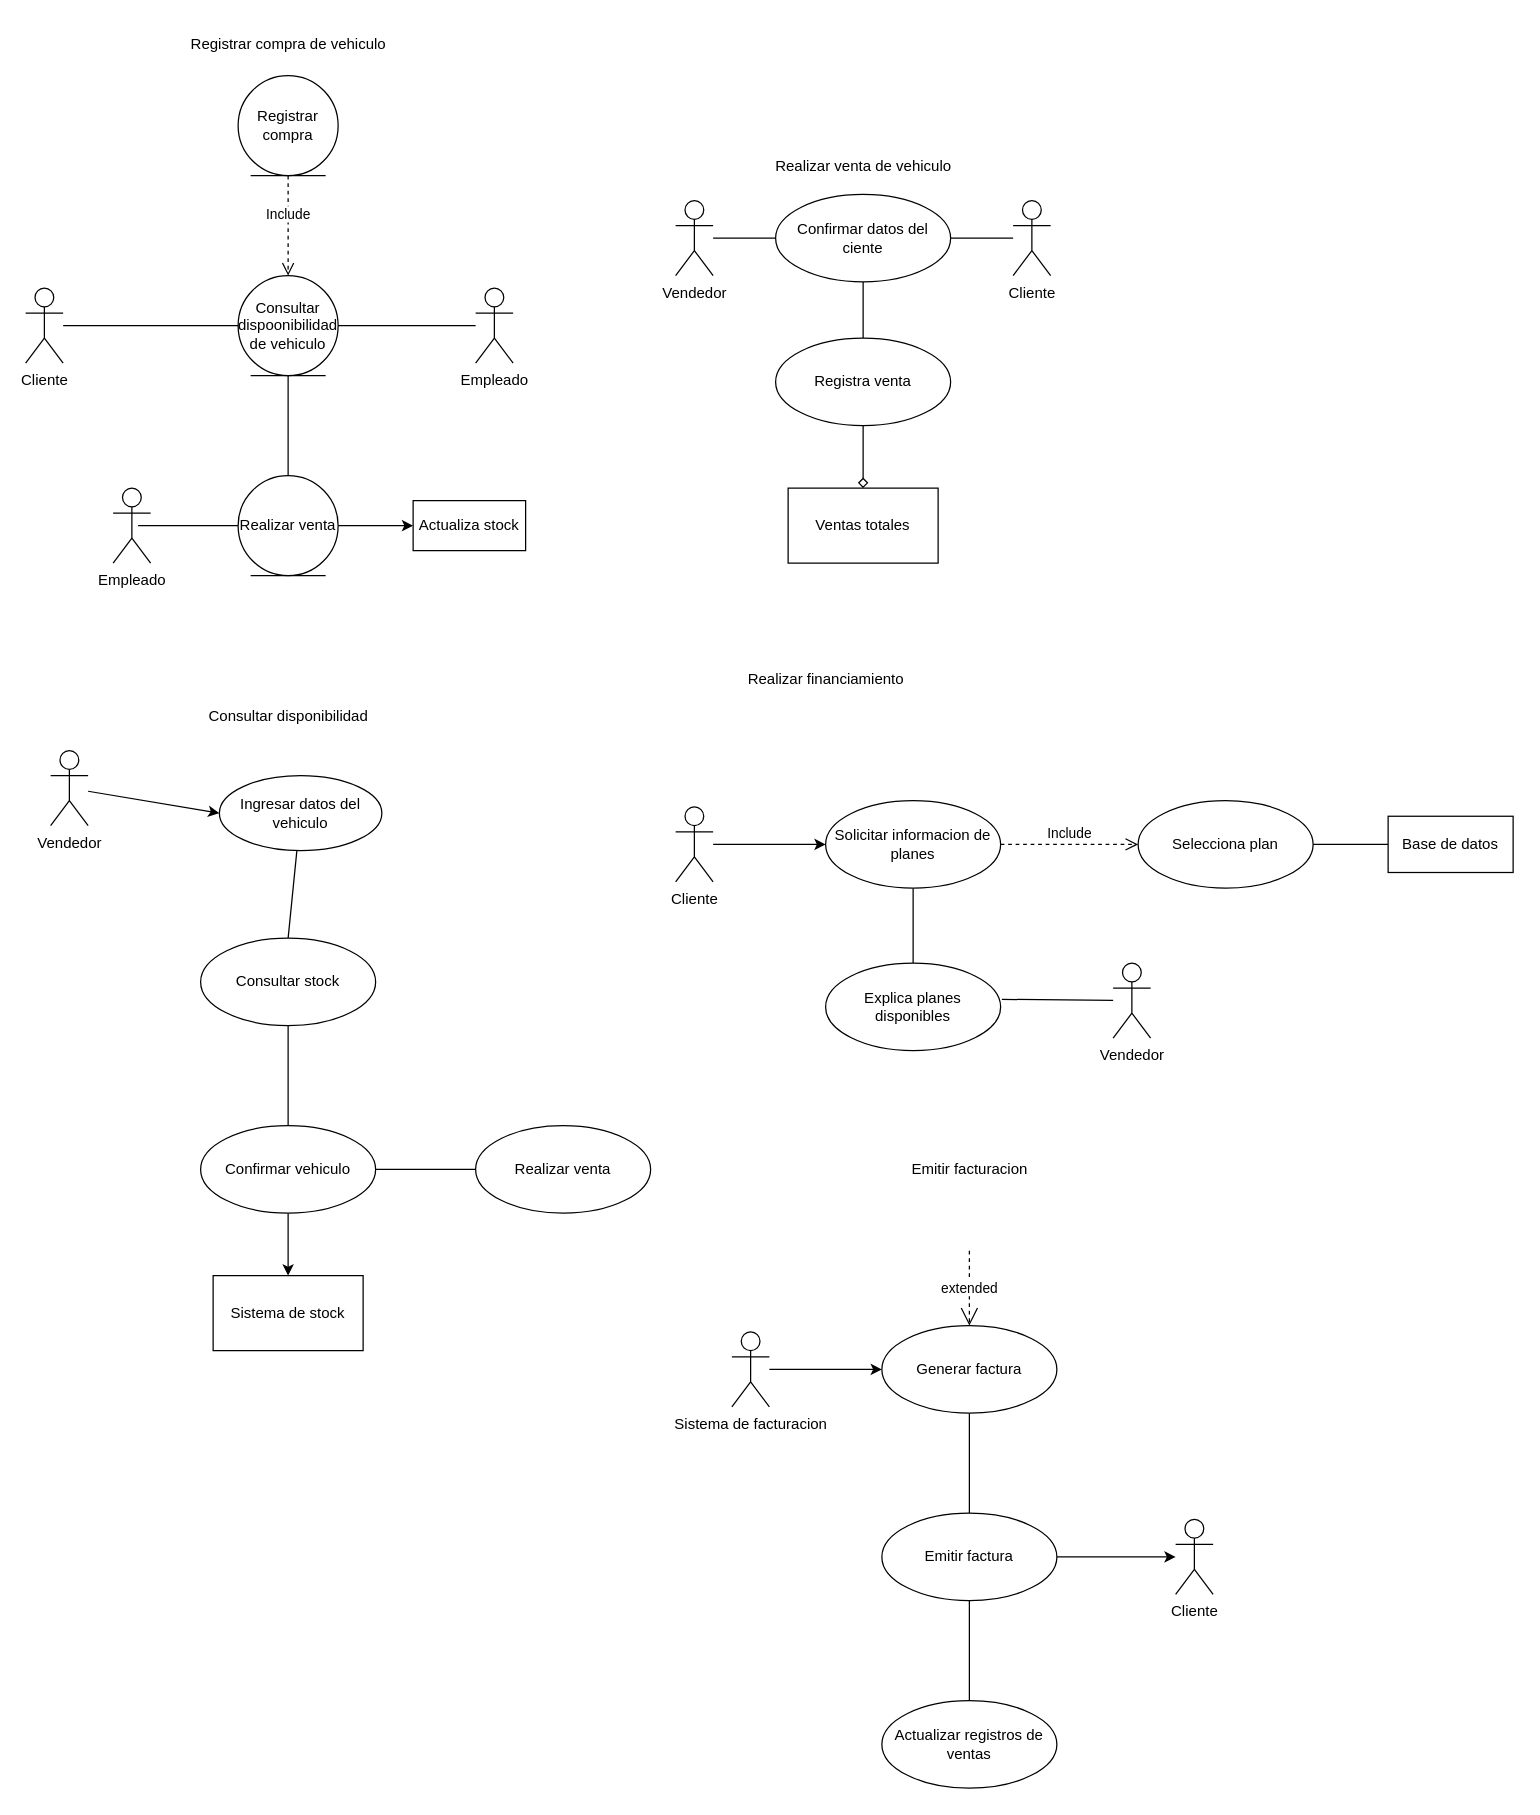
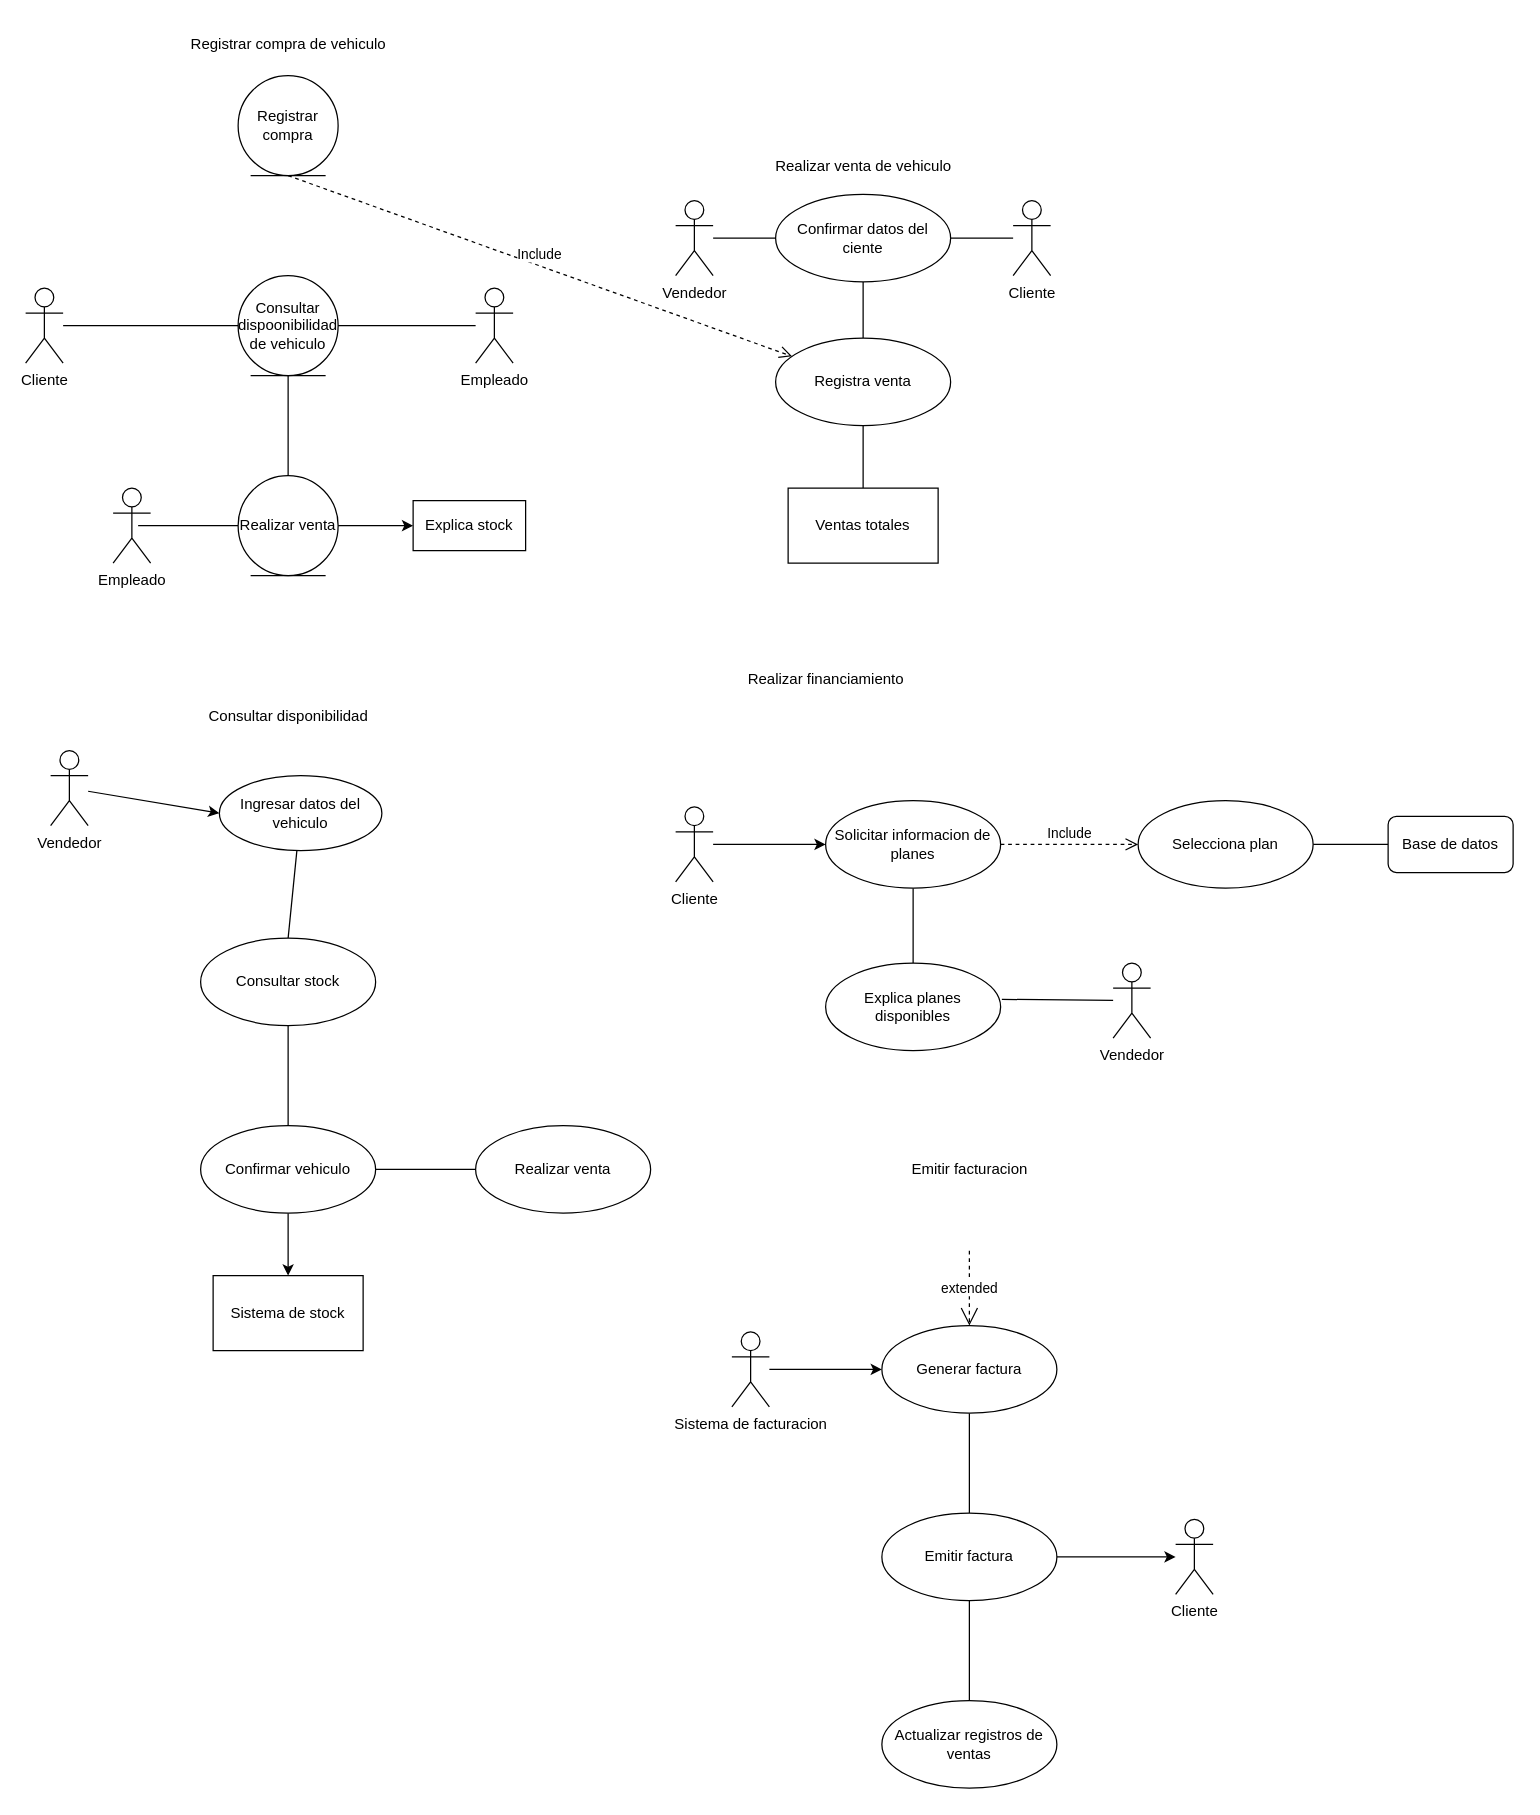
(288, 225) -> (661, 309)
(863, 477) -> (863, 482)
(469, 526) -> (469, 526)
(1451, 844) -> (1451, 844)
